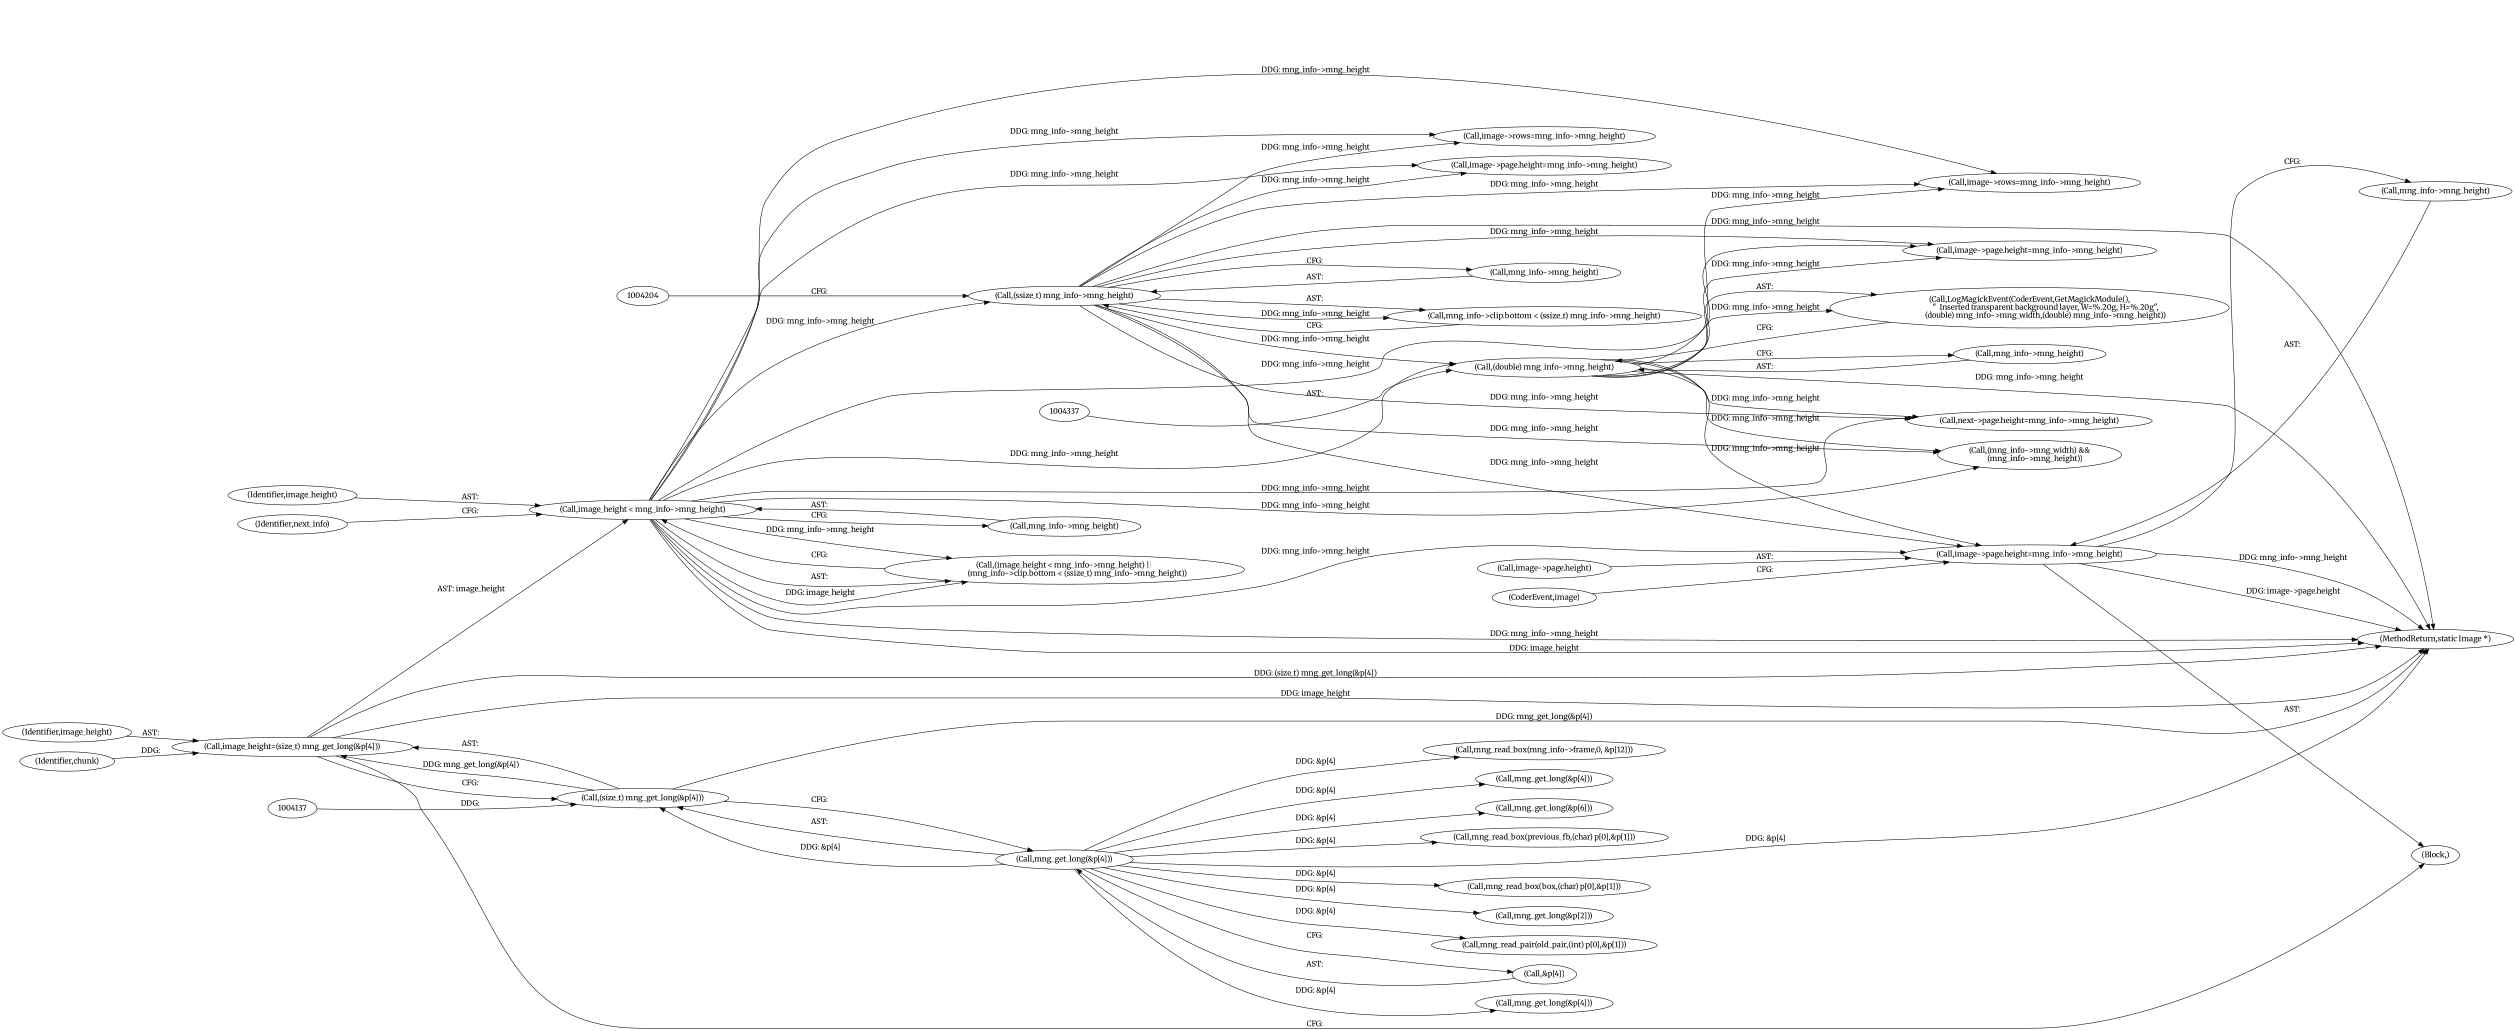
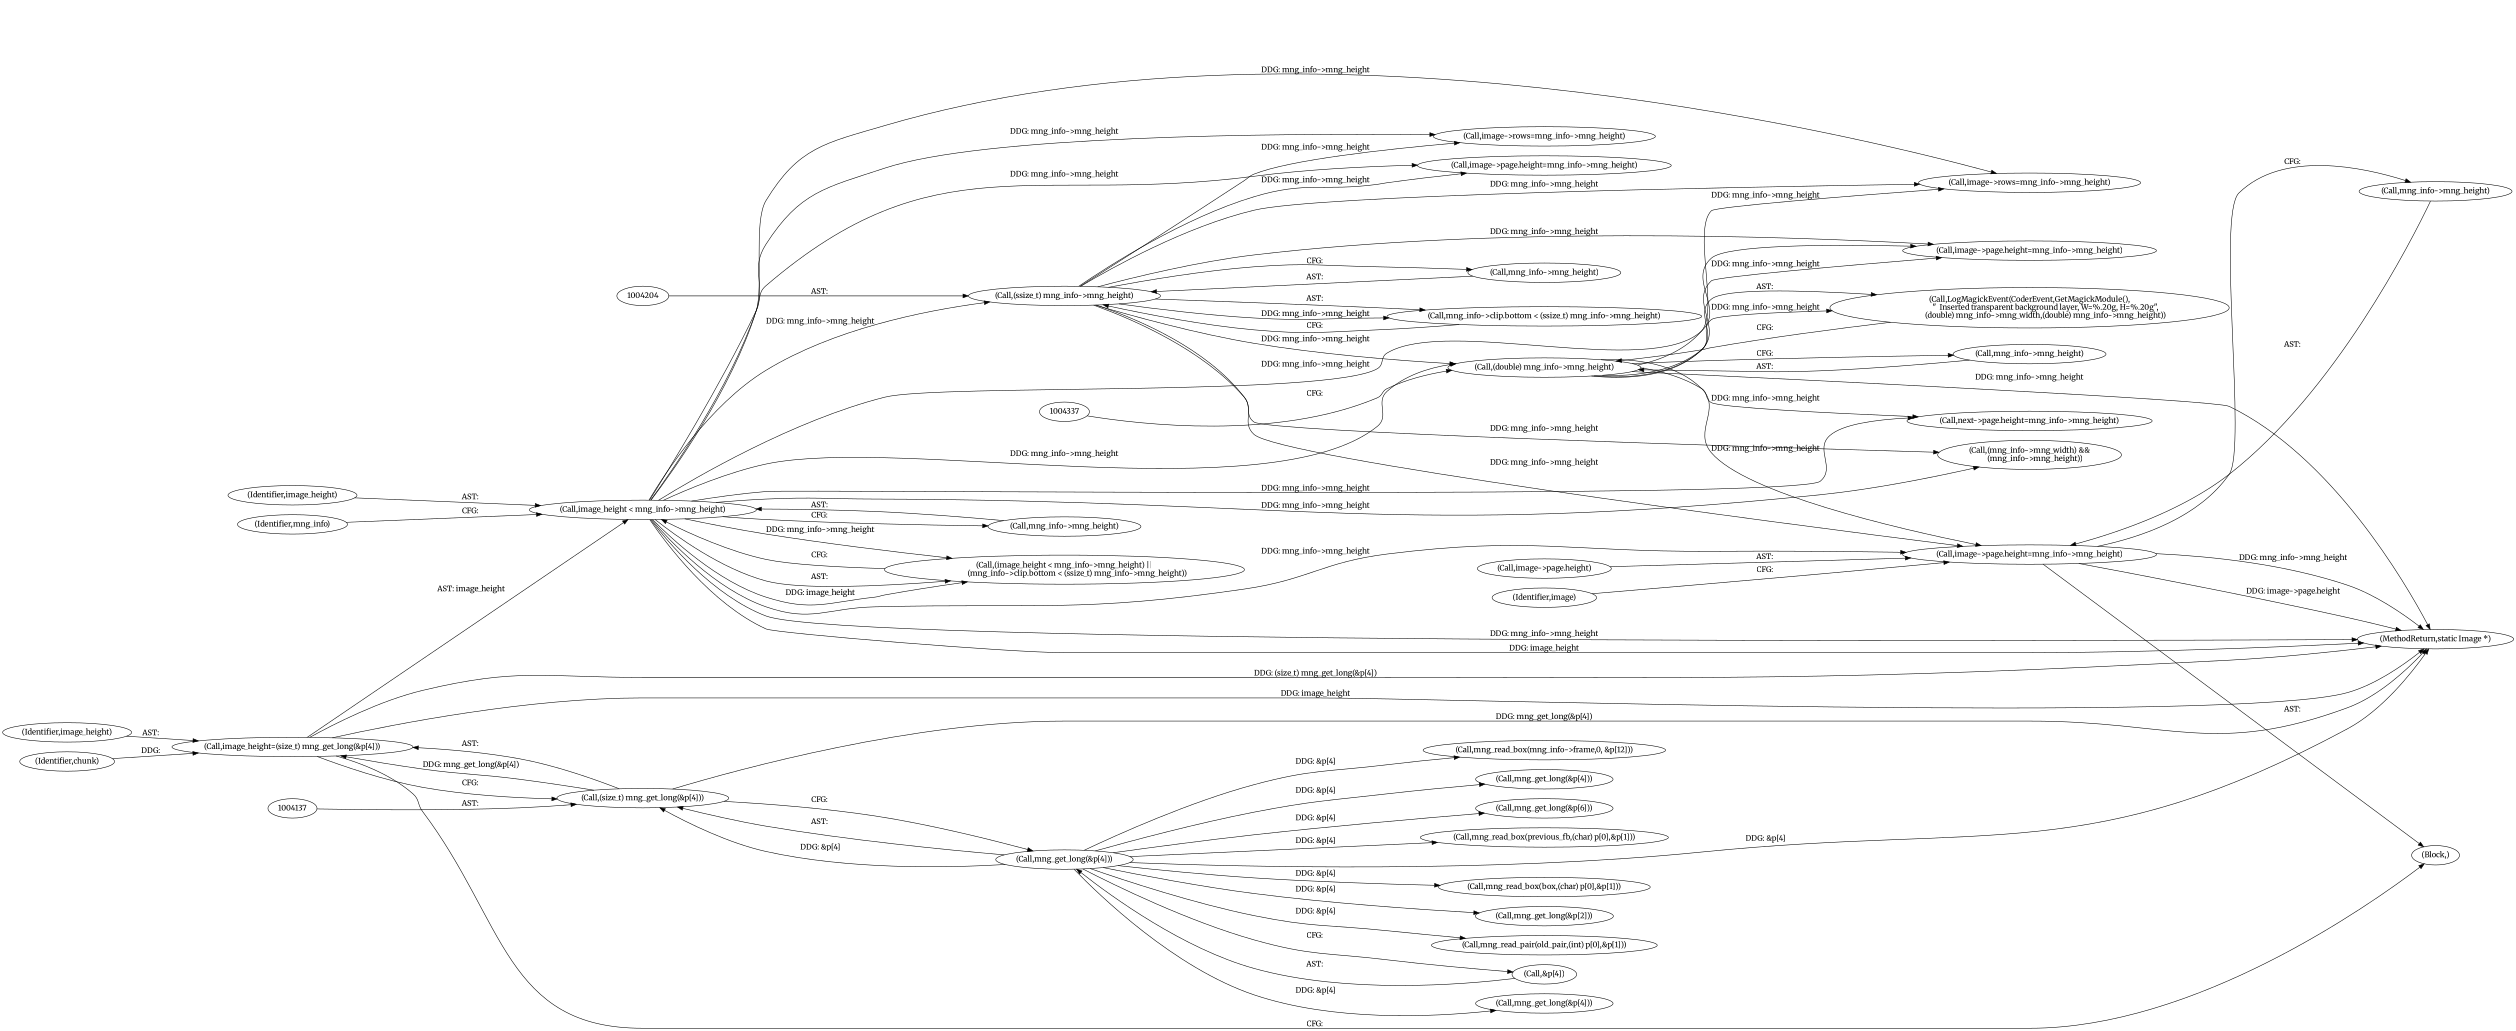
(1883, 227) -> none
(820, 292) -> (820, 292)
(1316, 394) -> (1316, 394)
(1482, 406) -> none
(1758, 435) -> none
(292, 524) -> (292, 524)
(1544, 598) -> (1544, 598)
(471, 804) -> (471, 804)
